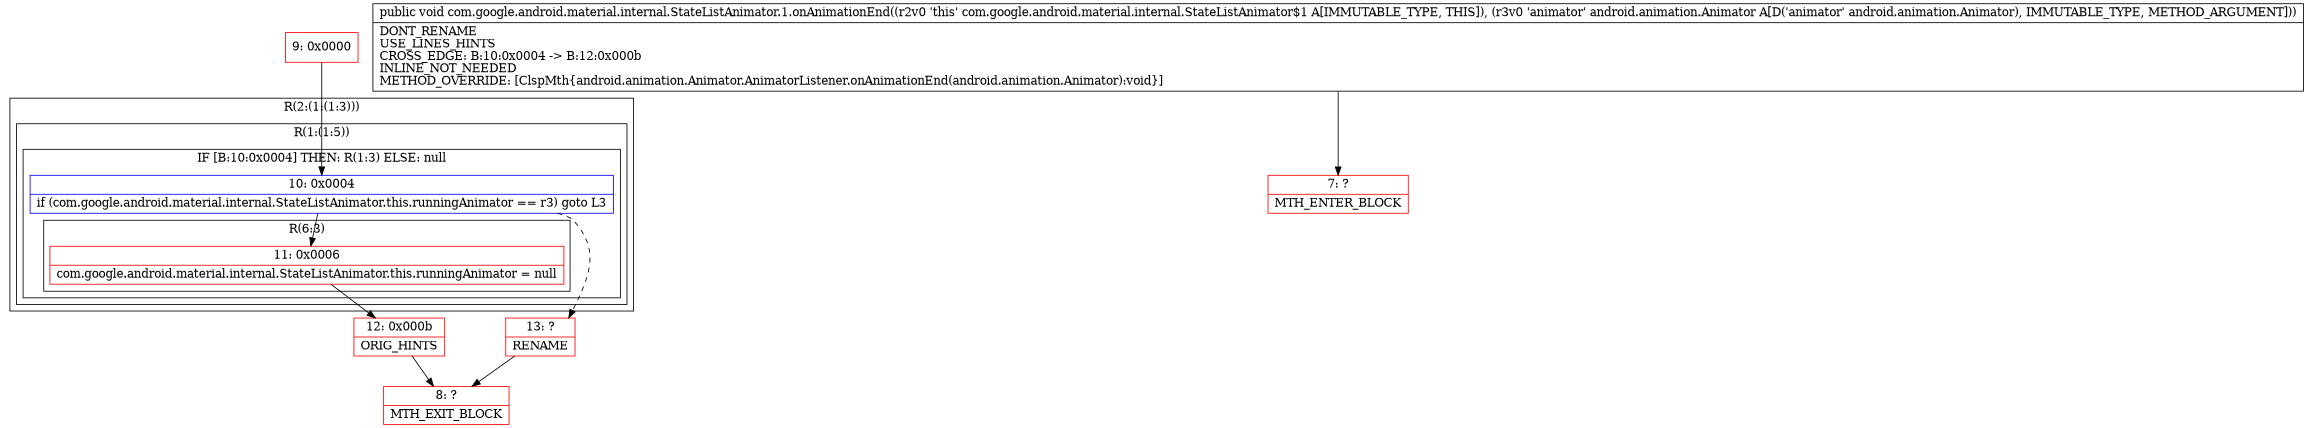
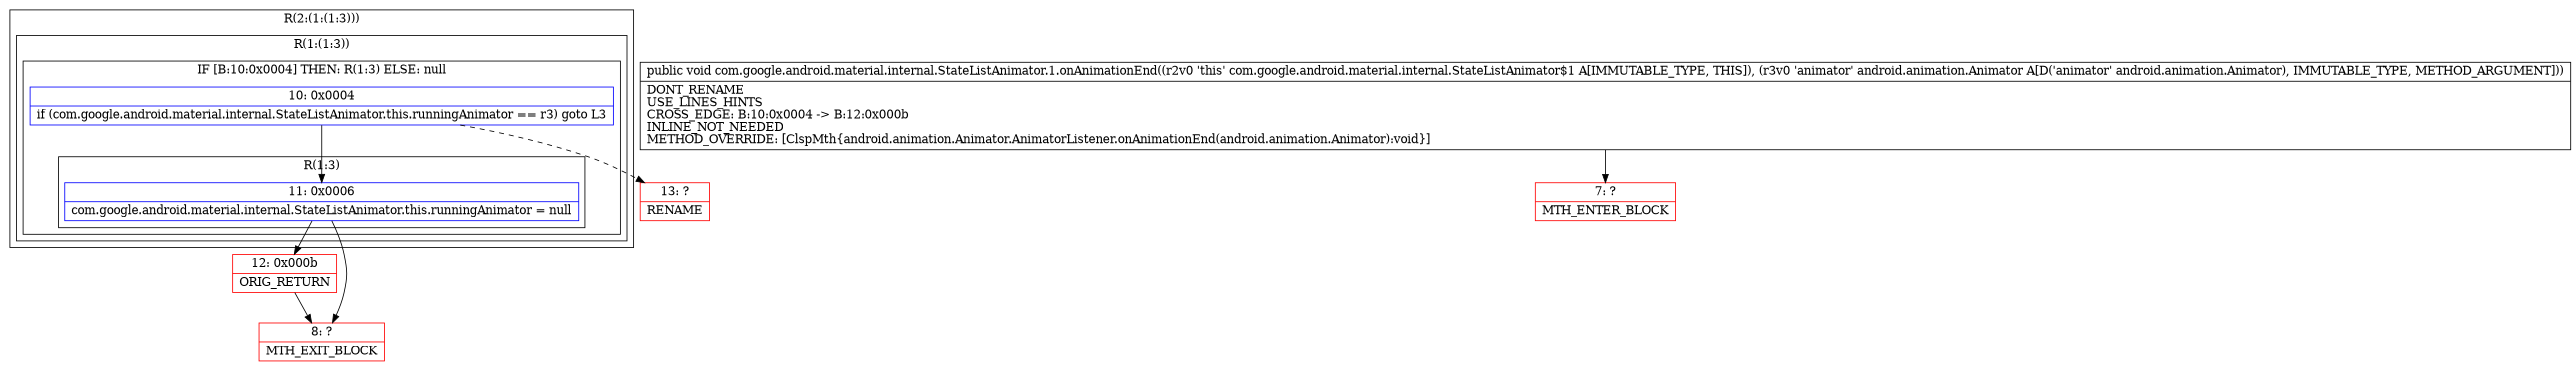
(322, 47) -> none
(322, 133) -> (322, 45)
(307, 230) -> (322, 166)
(307, 265) -> (322, 202)
(399, 346) -> (285, 283)
(497, 369) -> (346, 268)
